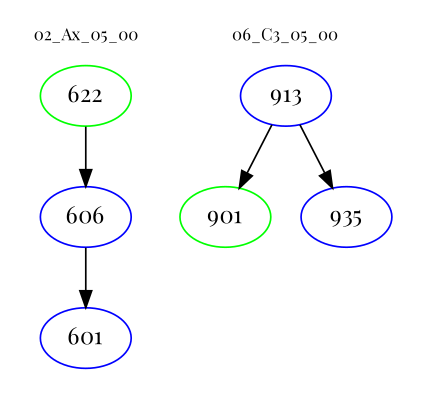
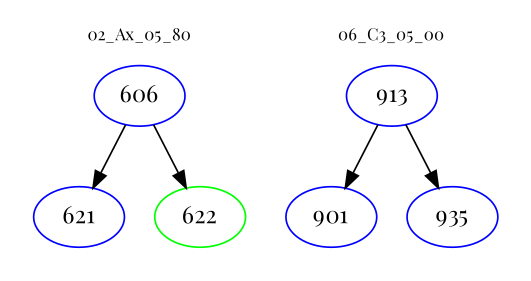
(87, 36) -> (140, 36)
(86, 148) -> (166, 149)
(225, 217) -> (331, 217)
(86, 338) -> (79, 217)
